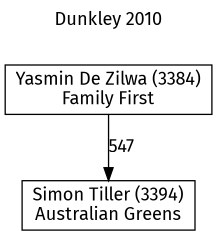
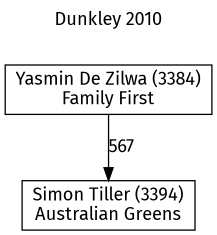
(122, 148) -> (122, 148)
